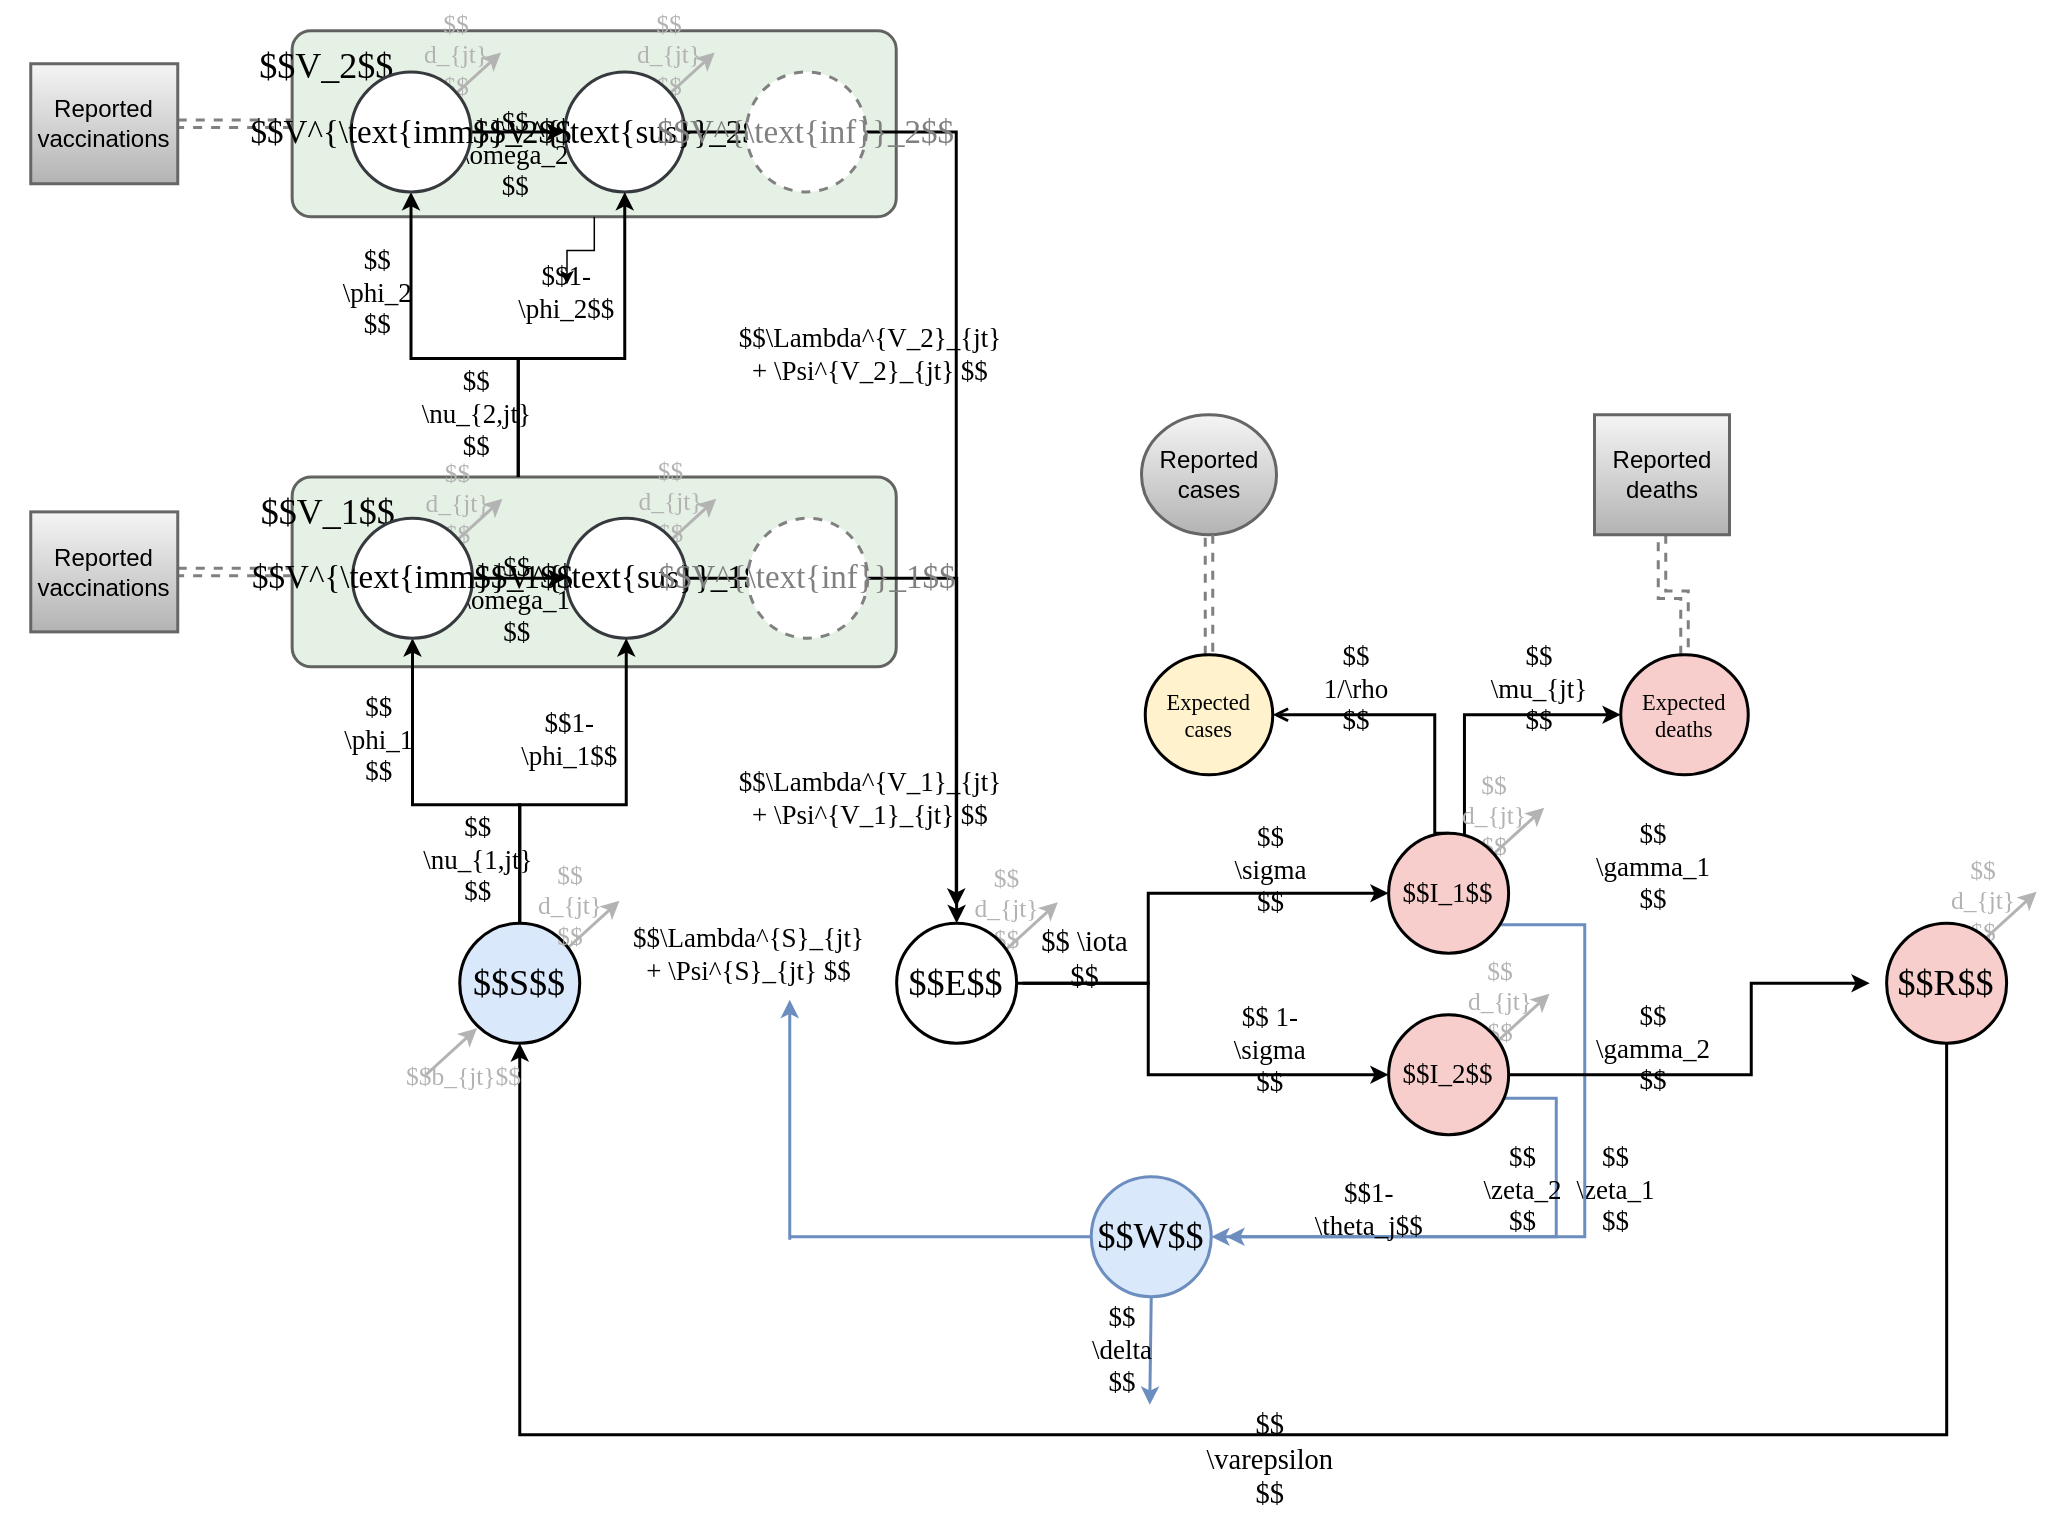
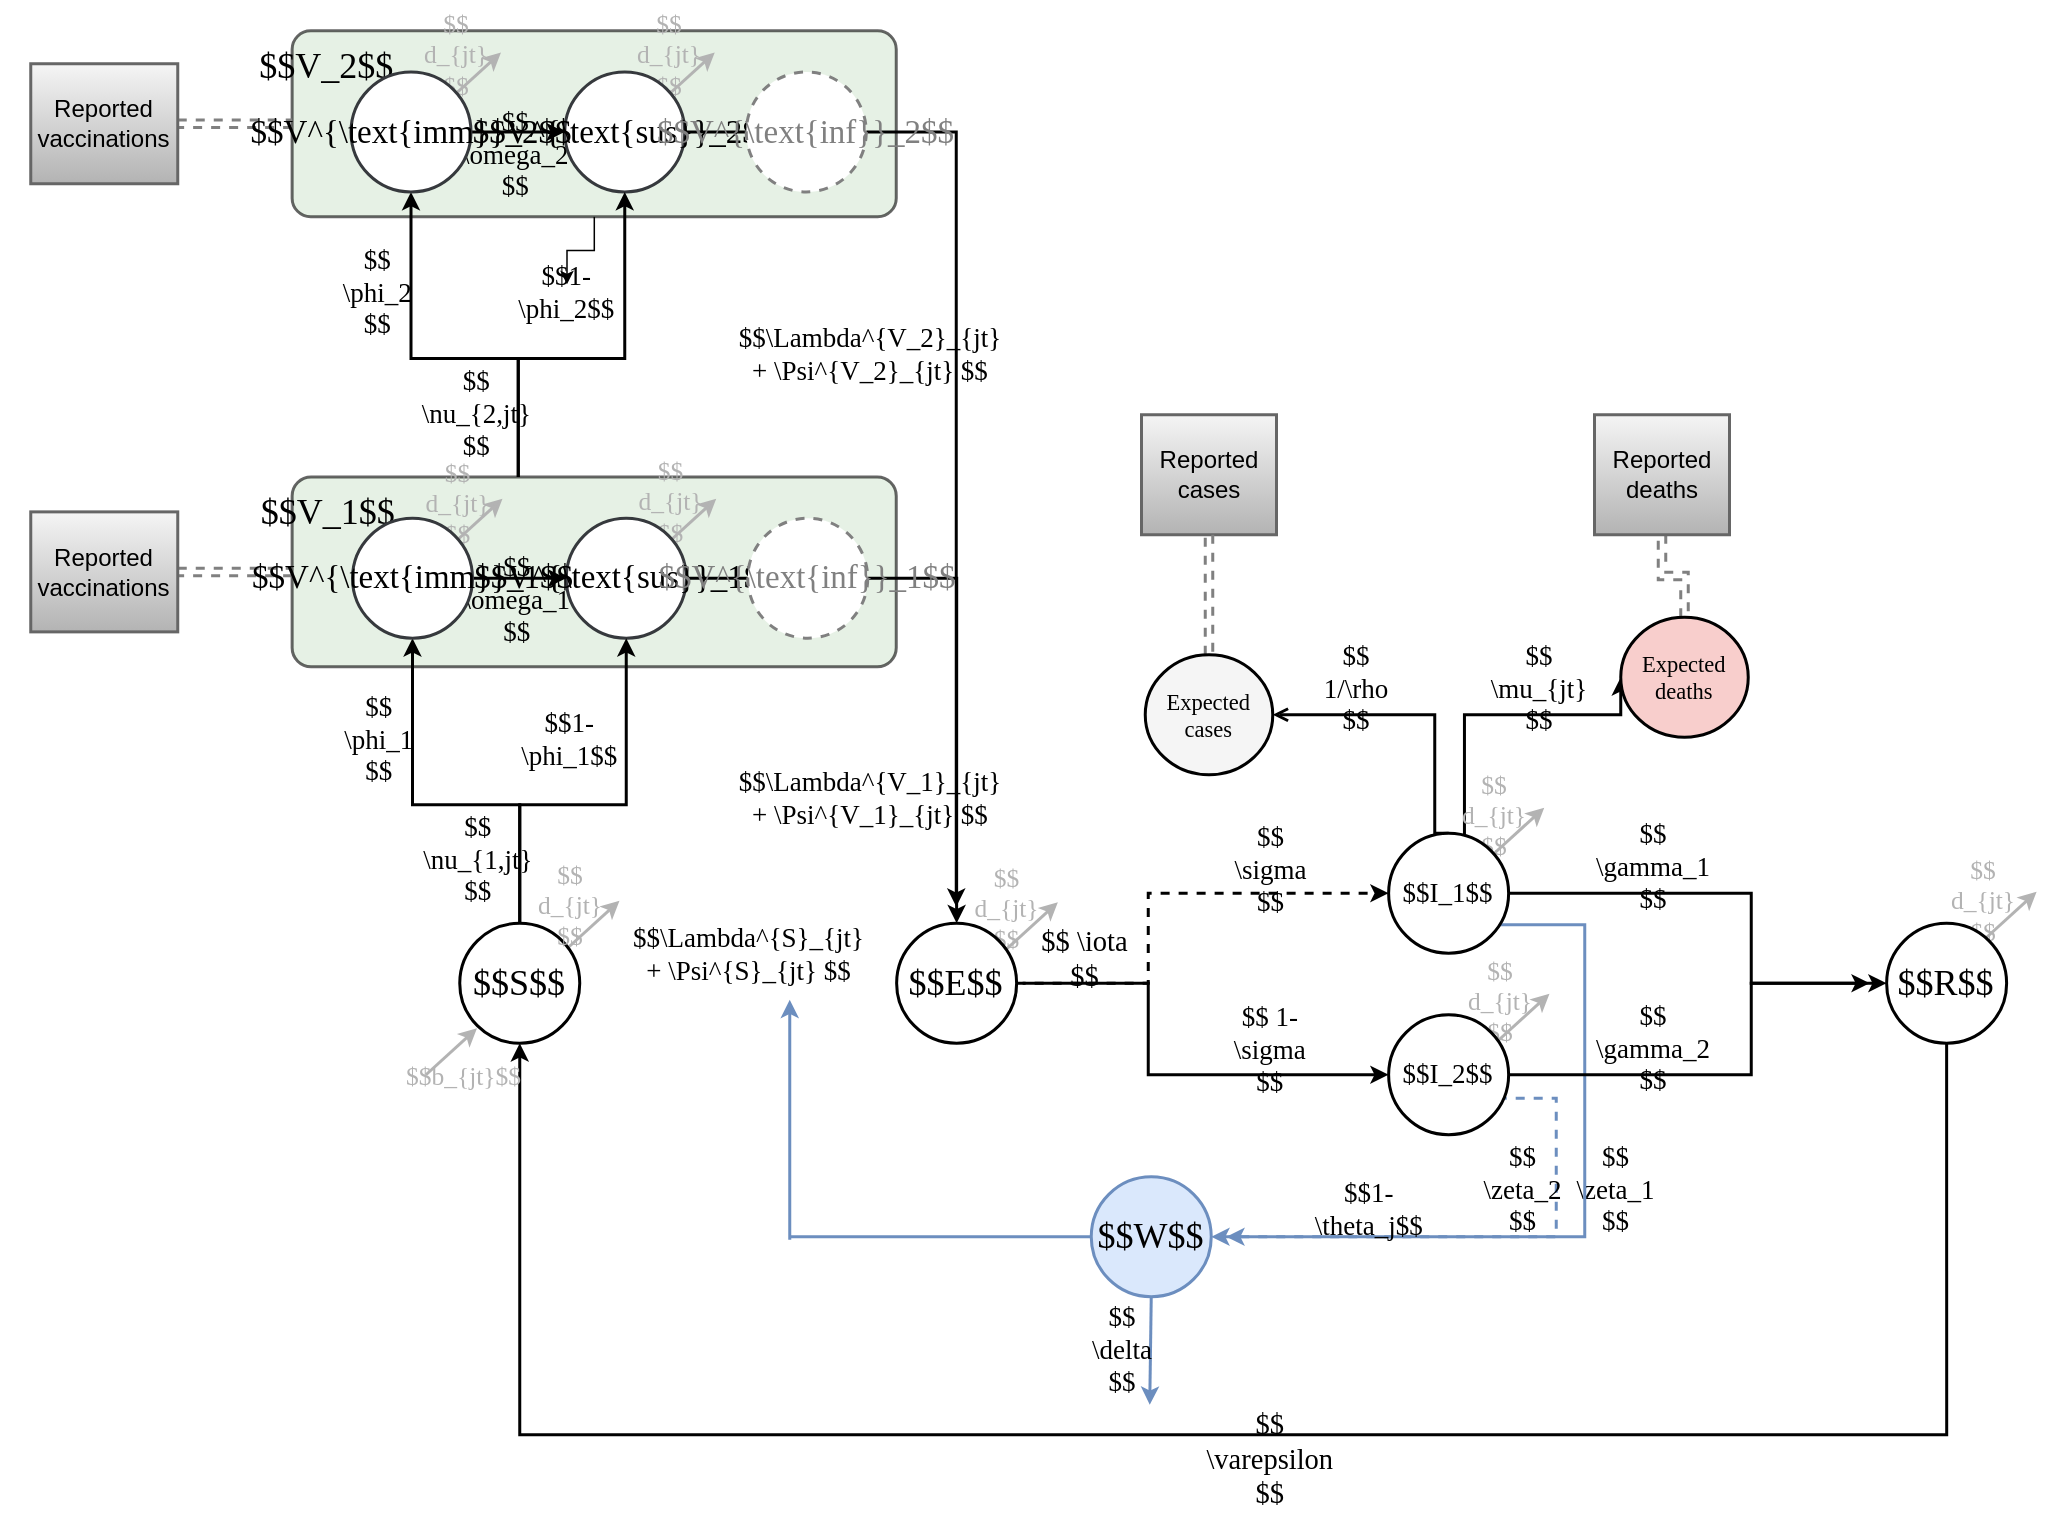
(1209, 475) -> (1209, 475)
(1209, 715) -> (1209, 715)
(1685, 715) -> (1685, 677)
(1216, 893) -> (1216, 893)
(1449, 893) -> (1449, 893)
none -> (1674, 893)
(520, 983) -> (520, 983)
(1947, 983) -> (1947, 983)
(1449, 1075) -> (1449, 1075)
(1556, 1139) -> (1556, 1139)
